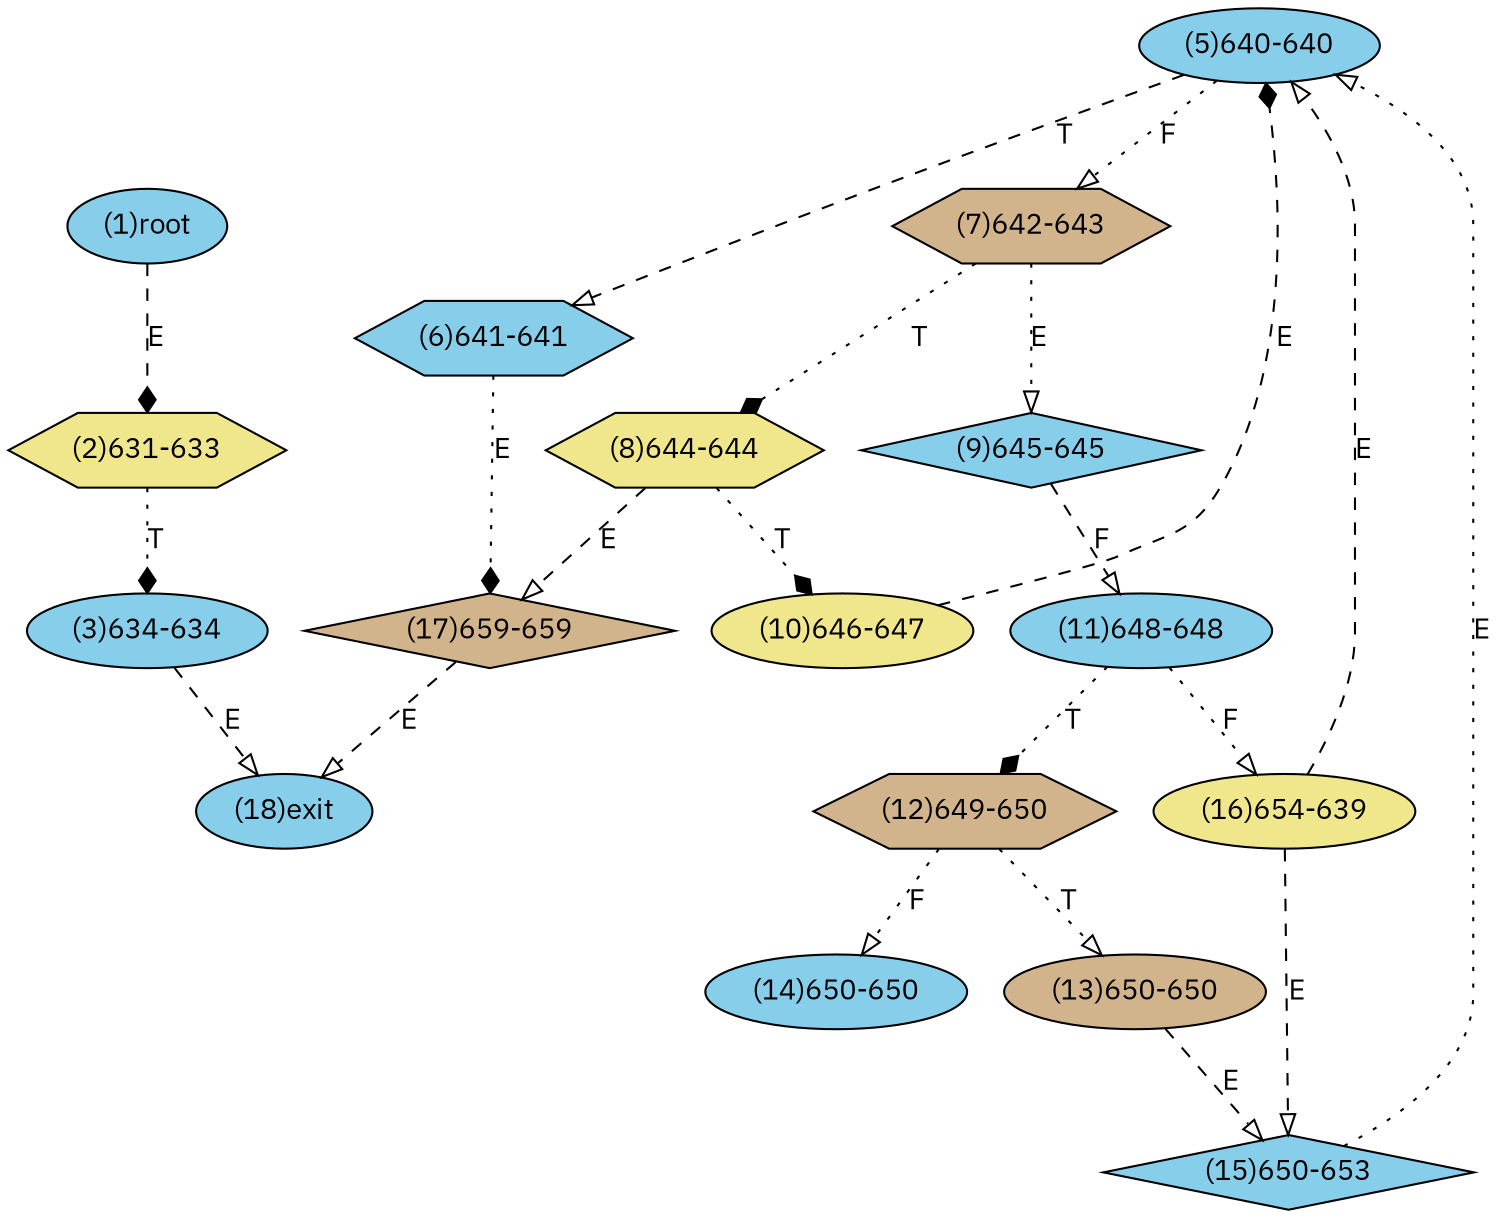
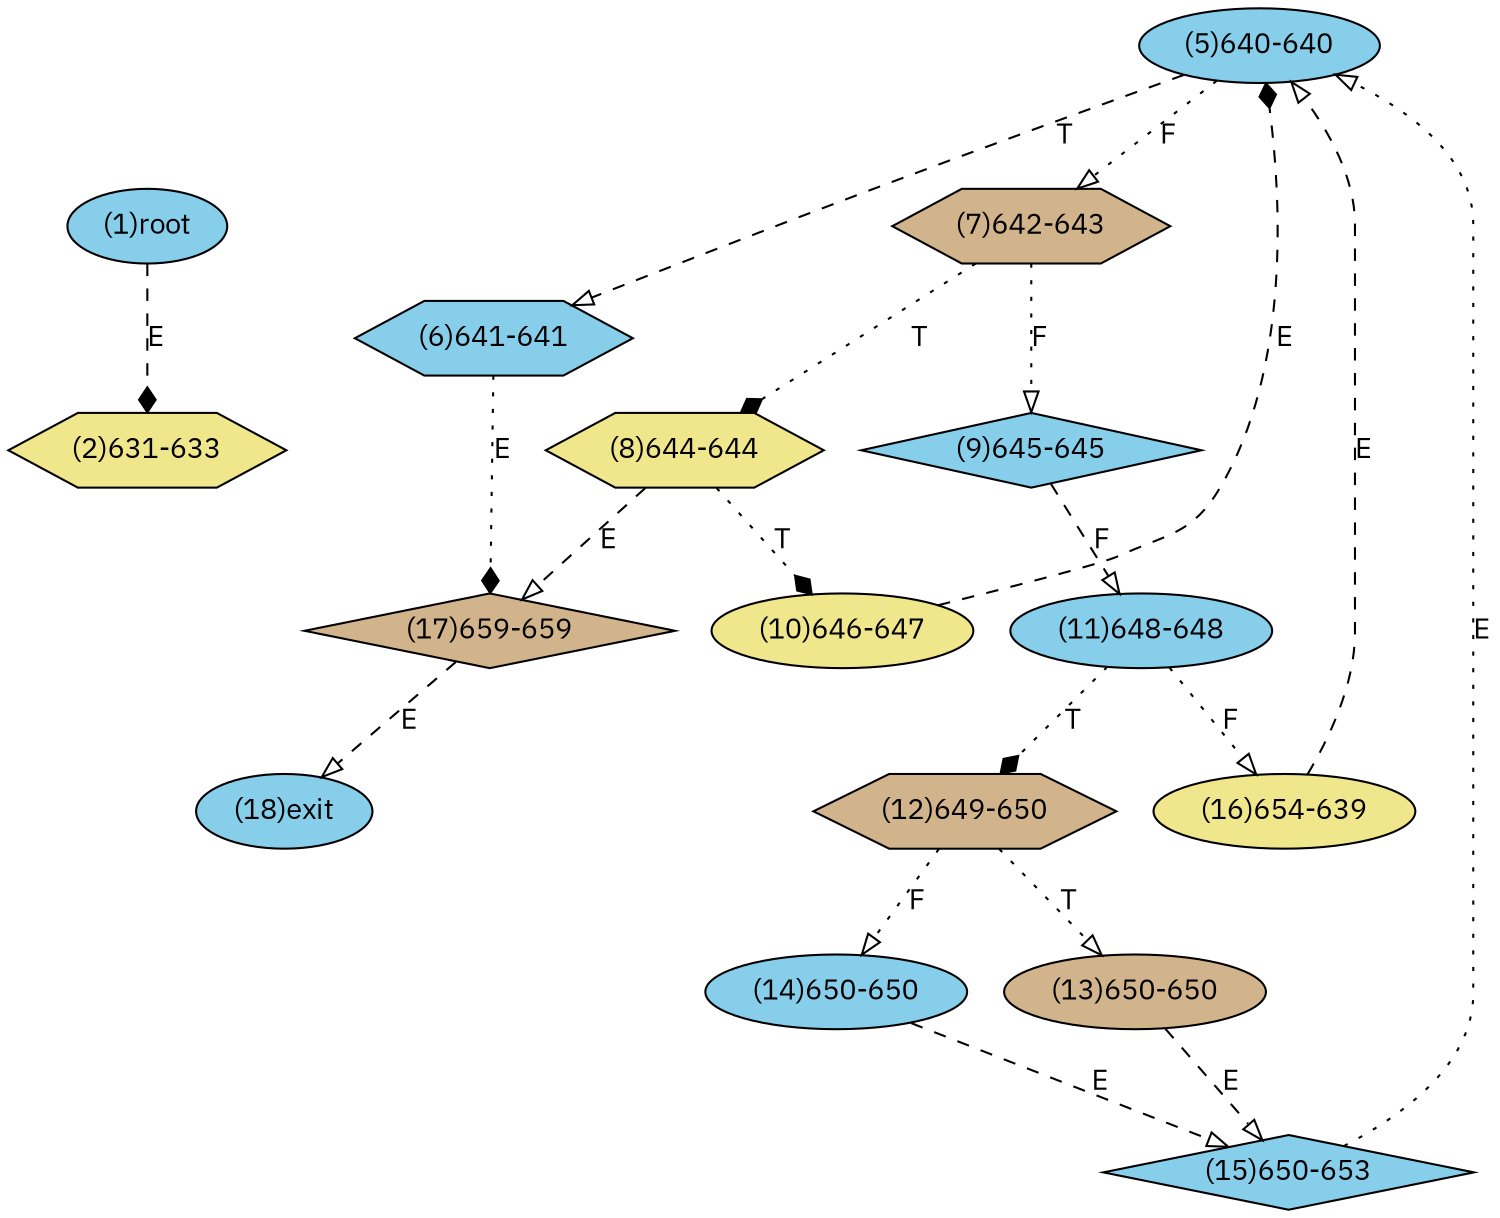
(1040, 338) -> (1040, 338)
(147, 631) -> none
(1286, 981) -> (1060, 1081)
